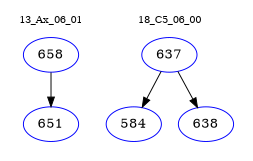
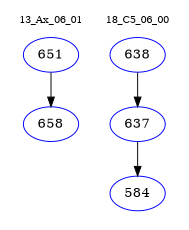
(51, 85) -> (51, 85)
(185, 85) -> (138, 85)
